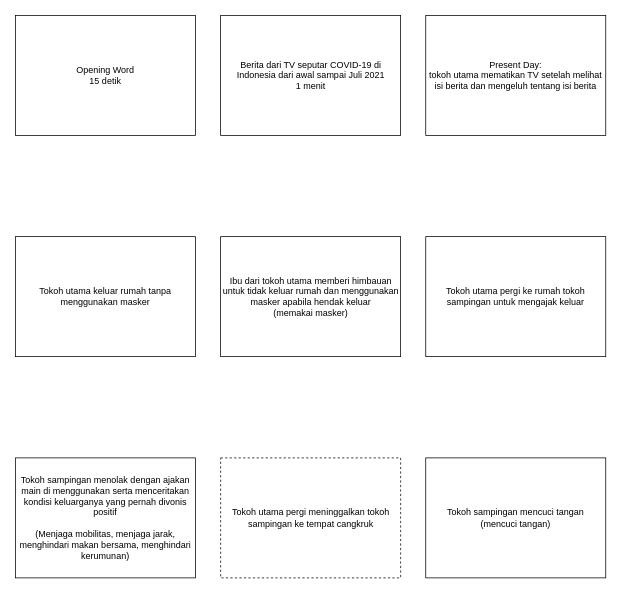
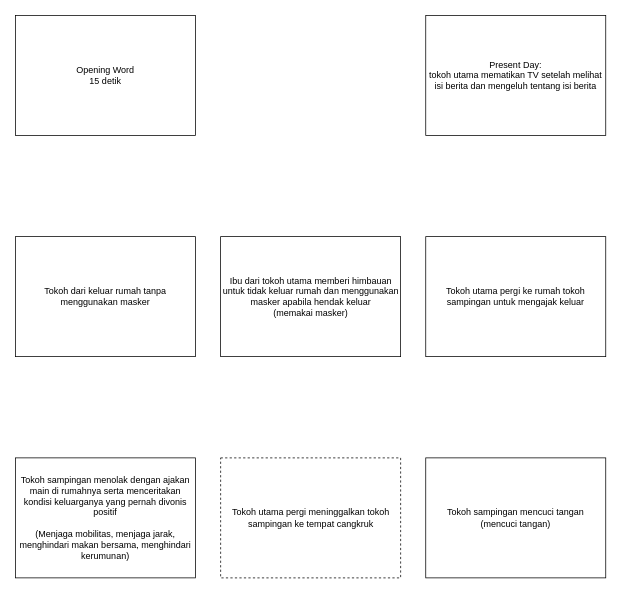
(311, 75) -> none
(105, 297) -> (105, 297)
(105, 518) -> (105, 518)
